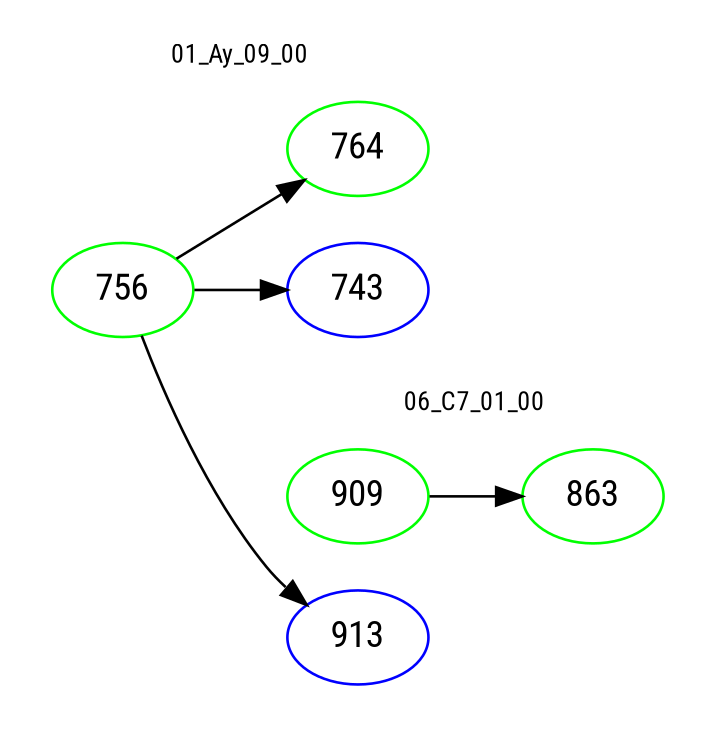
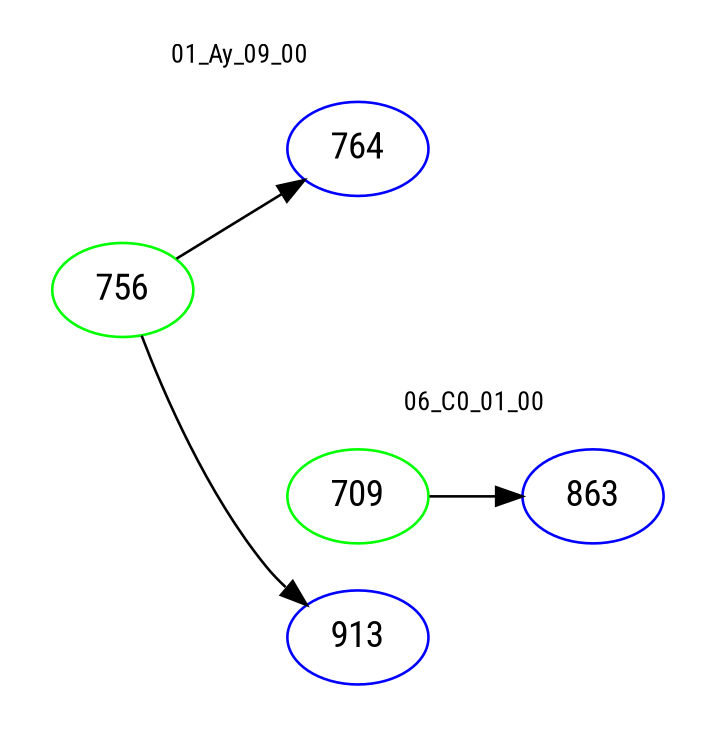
(358, 149) -> (358, 149)
(358, 290) -> none
(475, 404) -> (475, 404)
(358, 496) -> (358, 496)
(593, 496) -> (593, 496)
